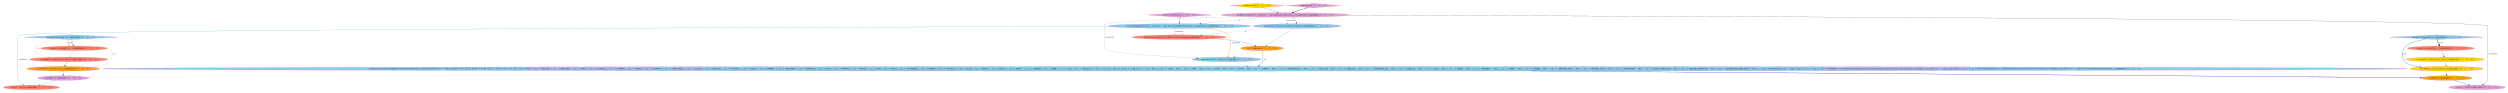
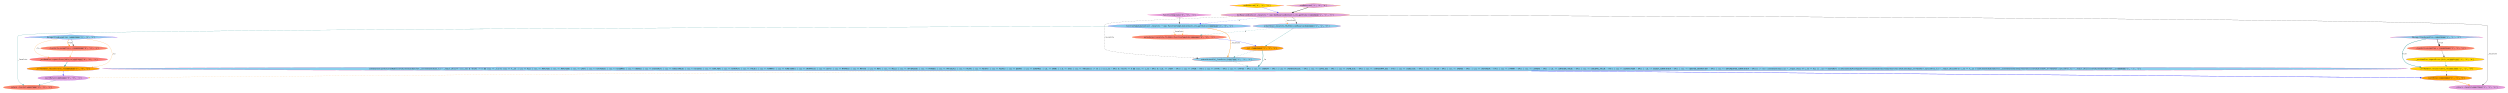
(2461, 83) -> (2461, 83)
